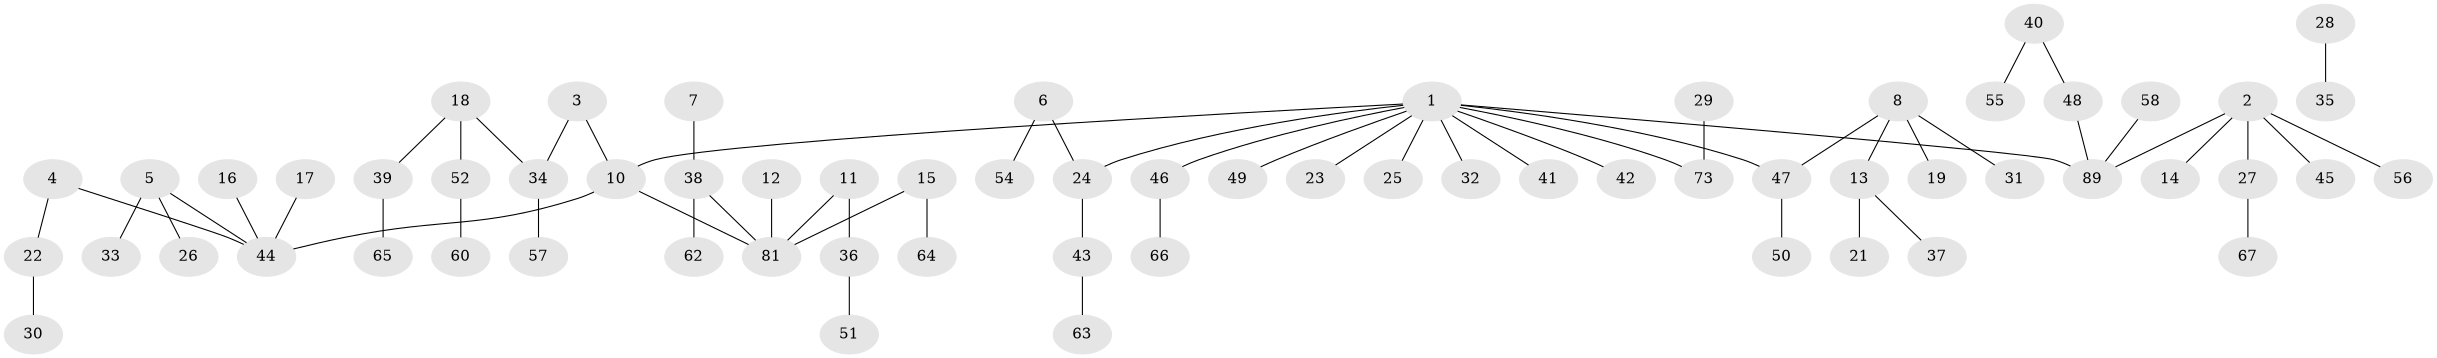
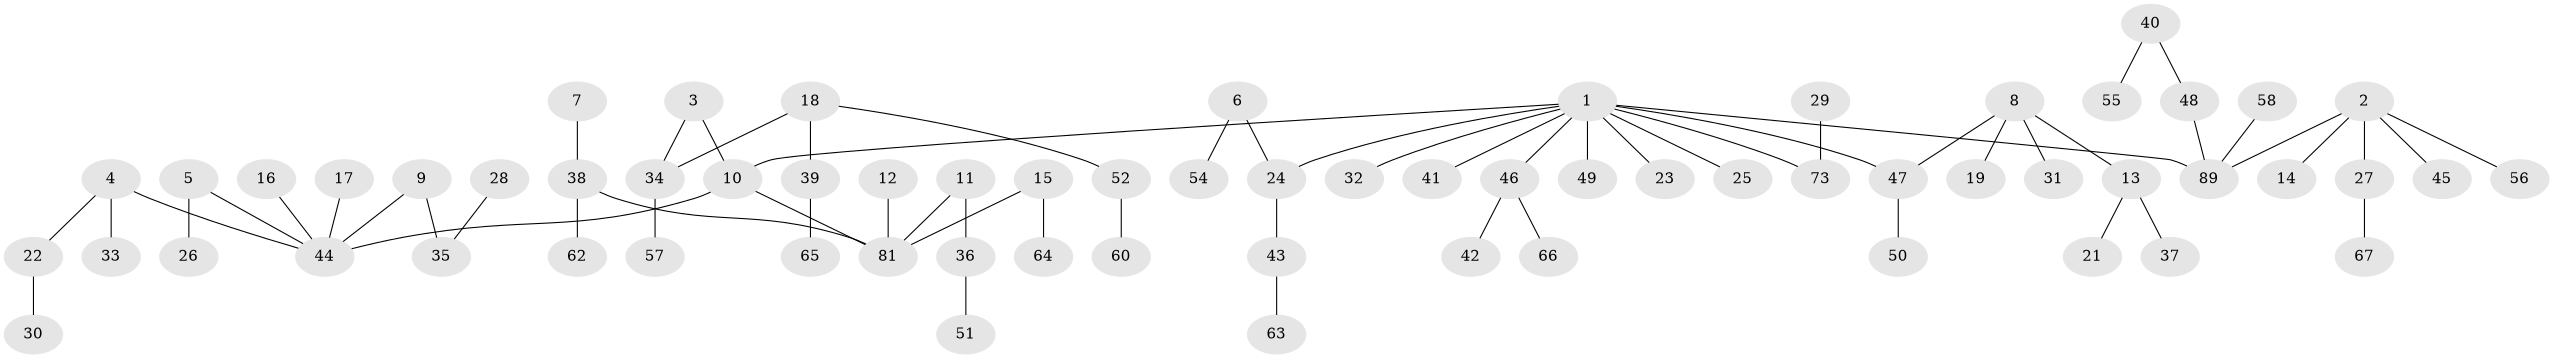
(1531, 138) -> (1490, 218)
none -> (422, 179)
(131, 218) -> (111, 218)
